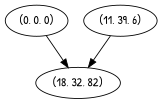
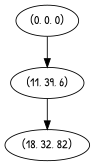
(55, 48) -> (47, 48)
